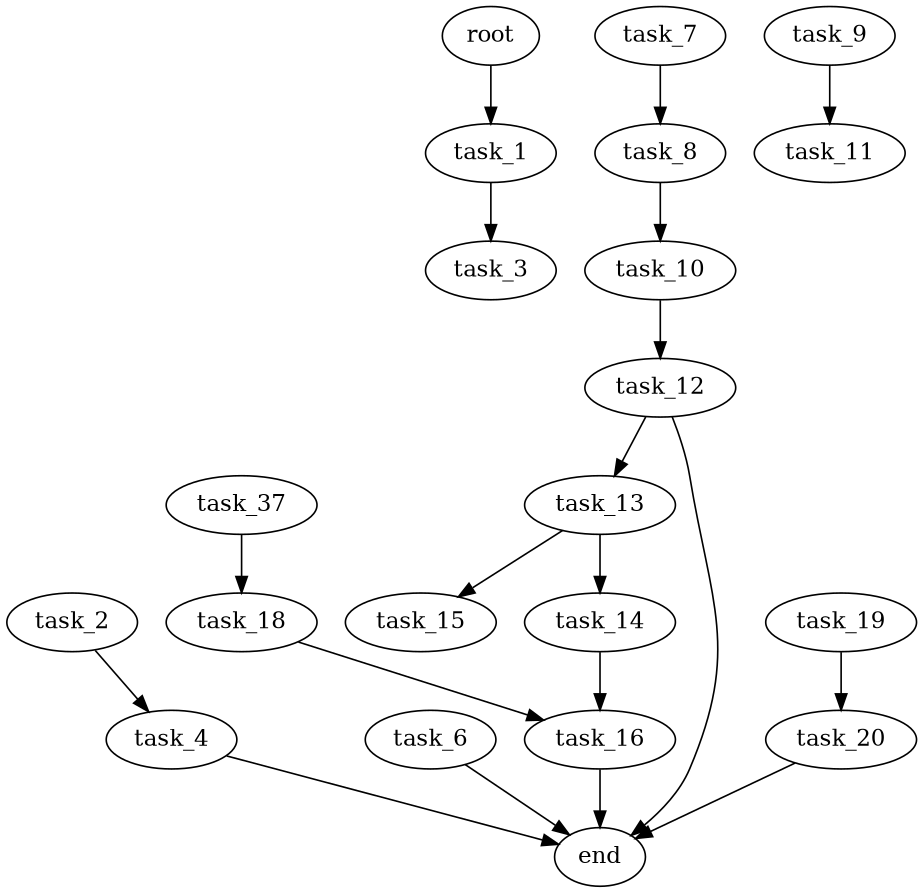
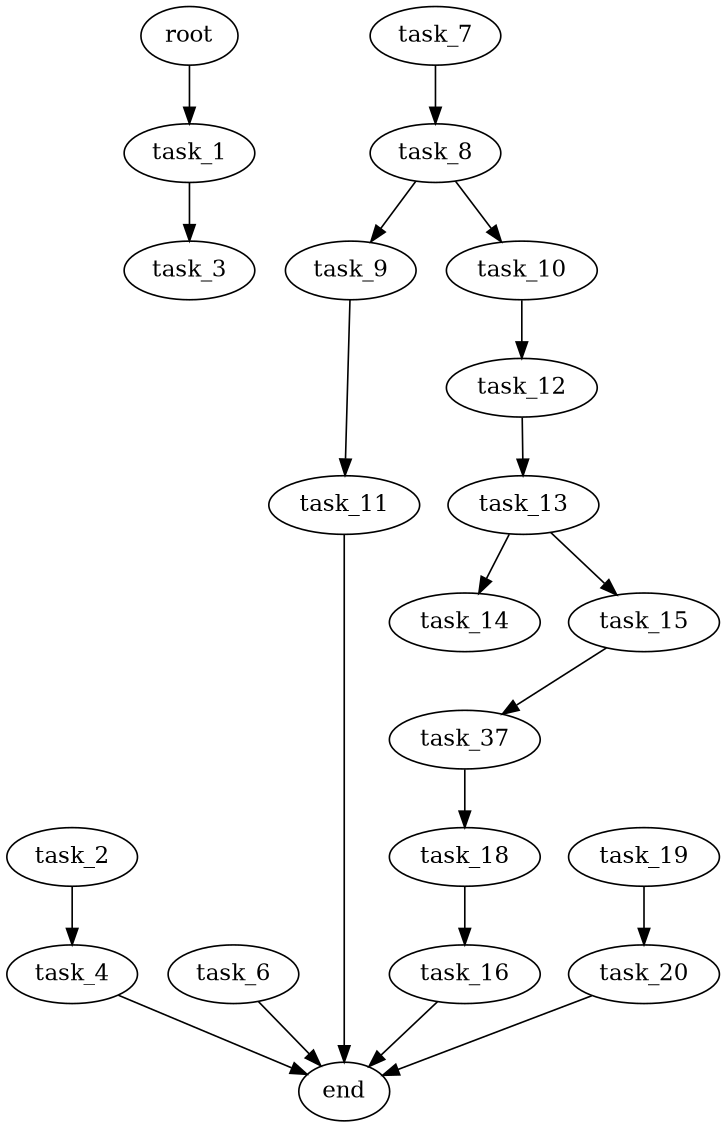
none -> (398, 205)
(717, 629) -> (344, 790)
(600, 673) -> none
none -> (562, 676)
